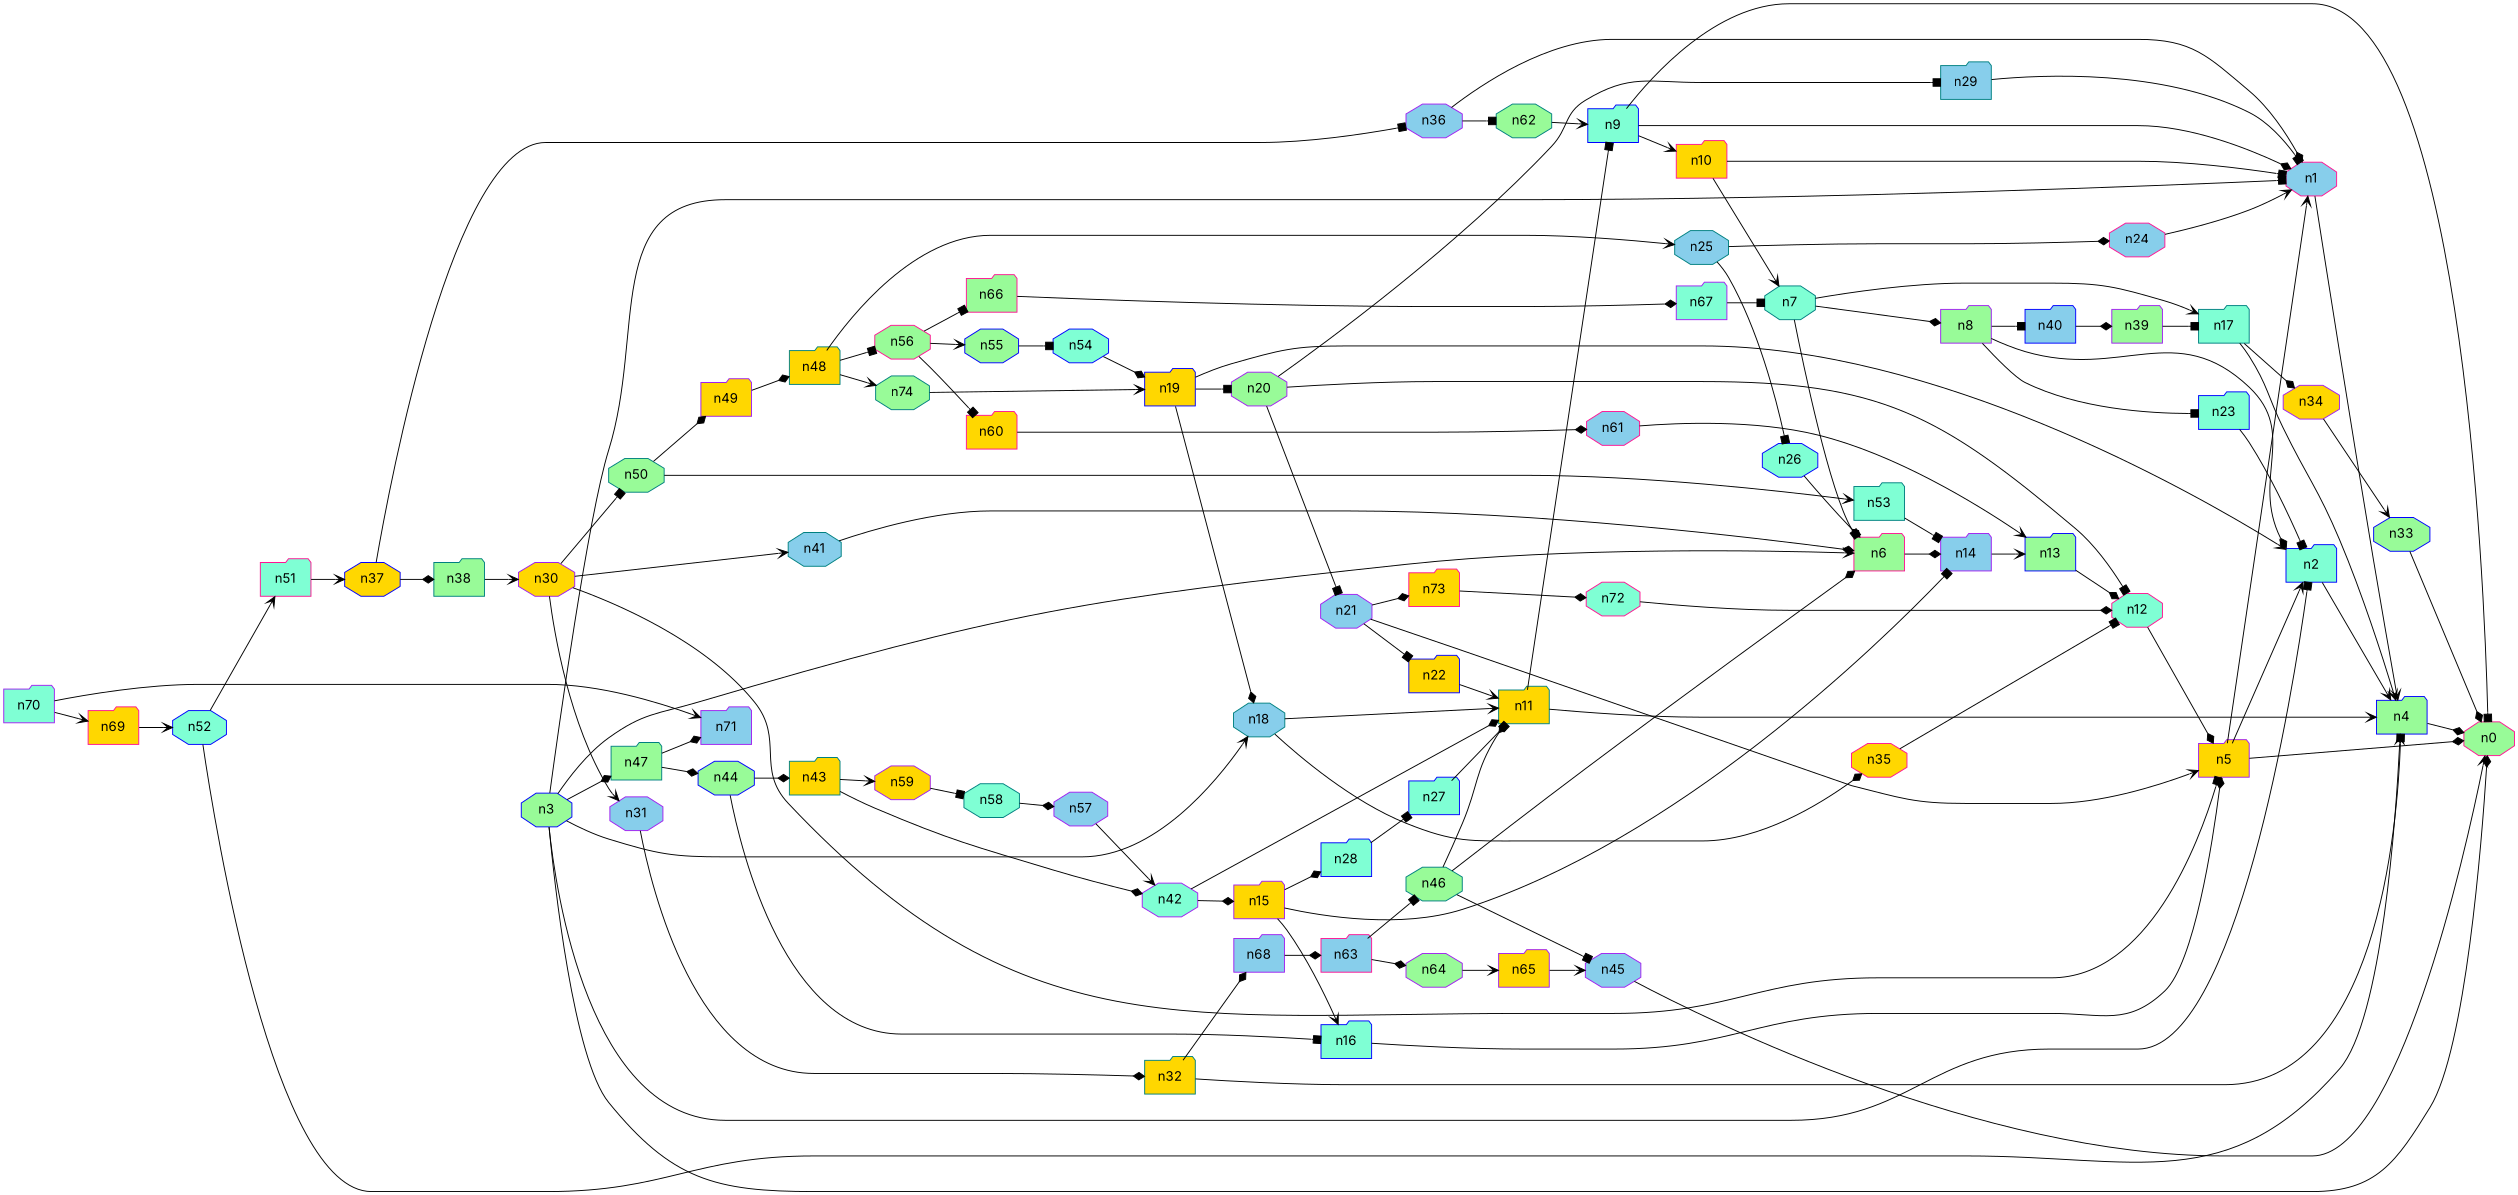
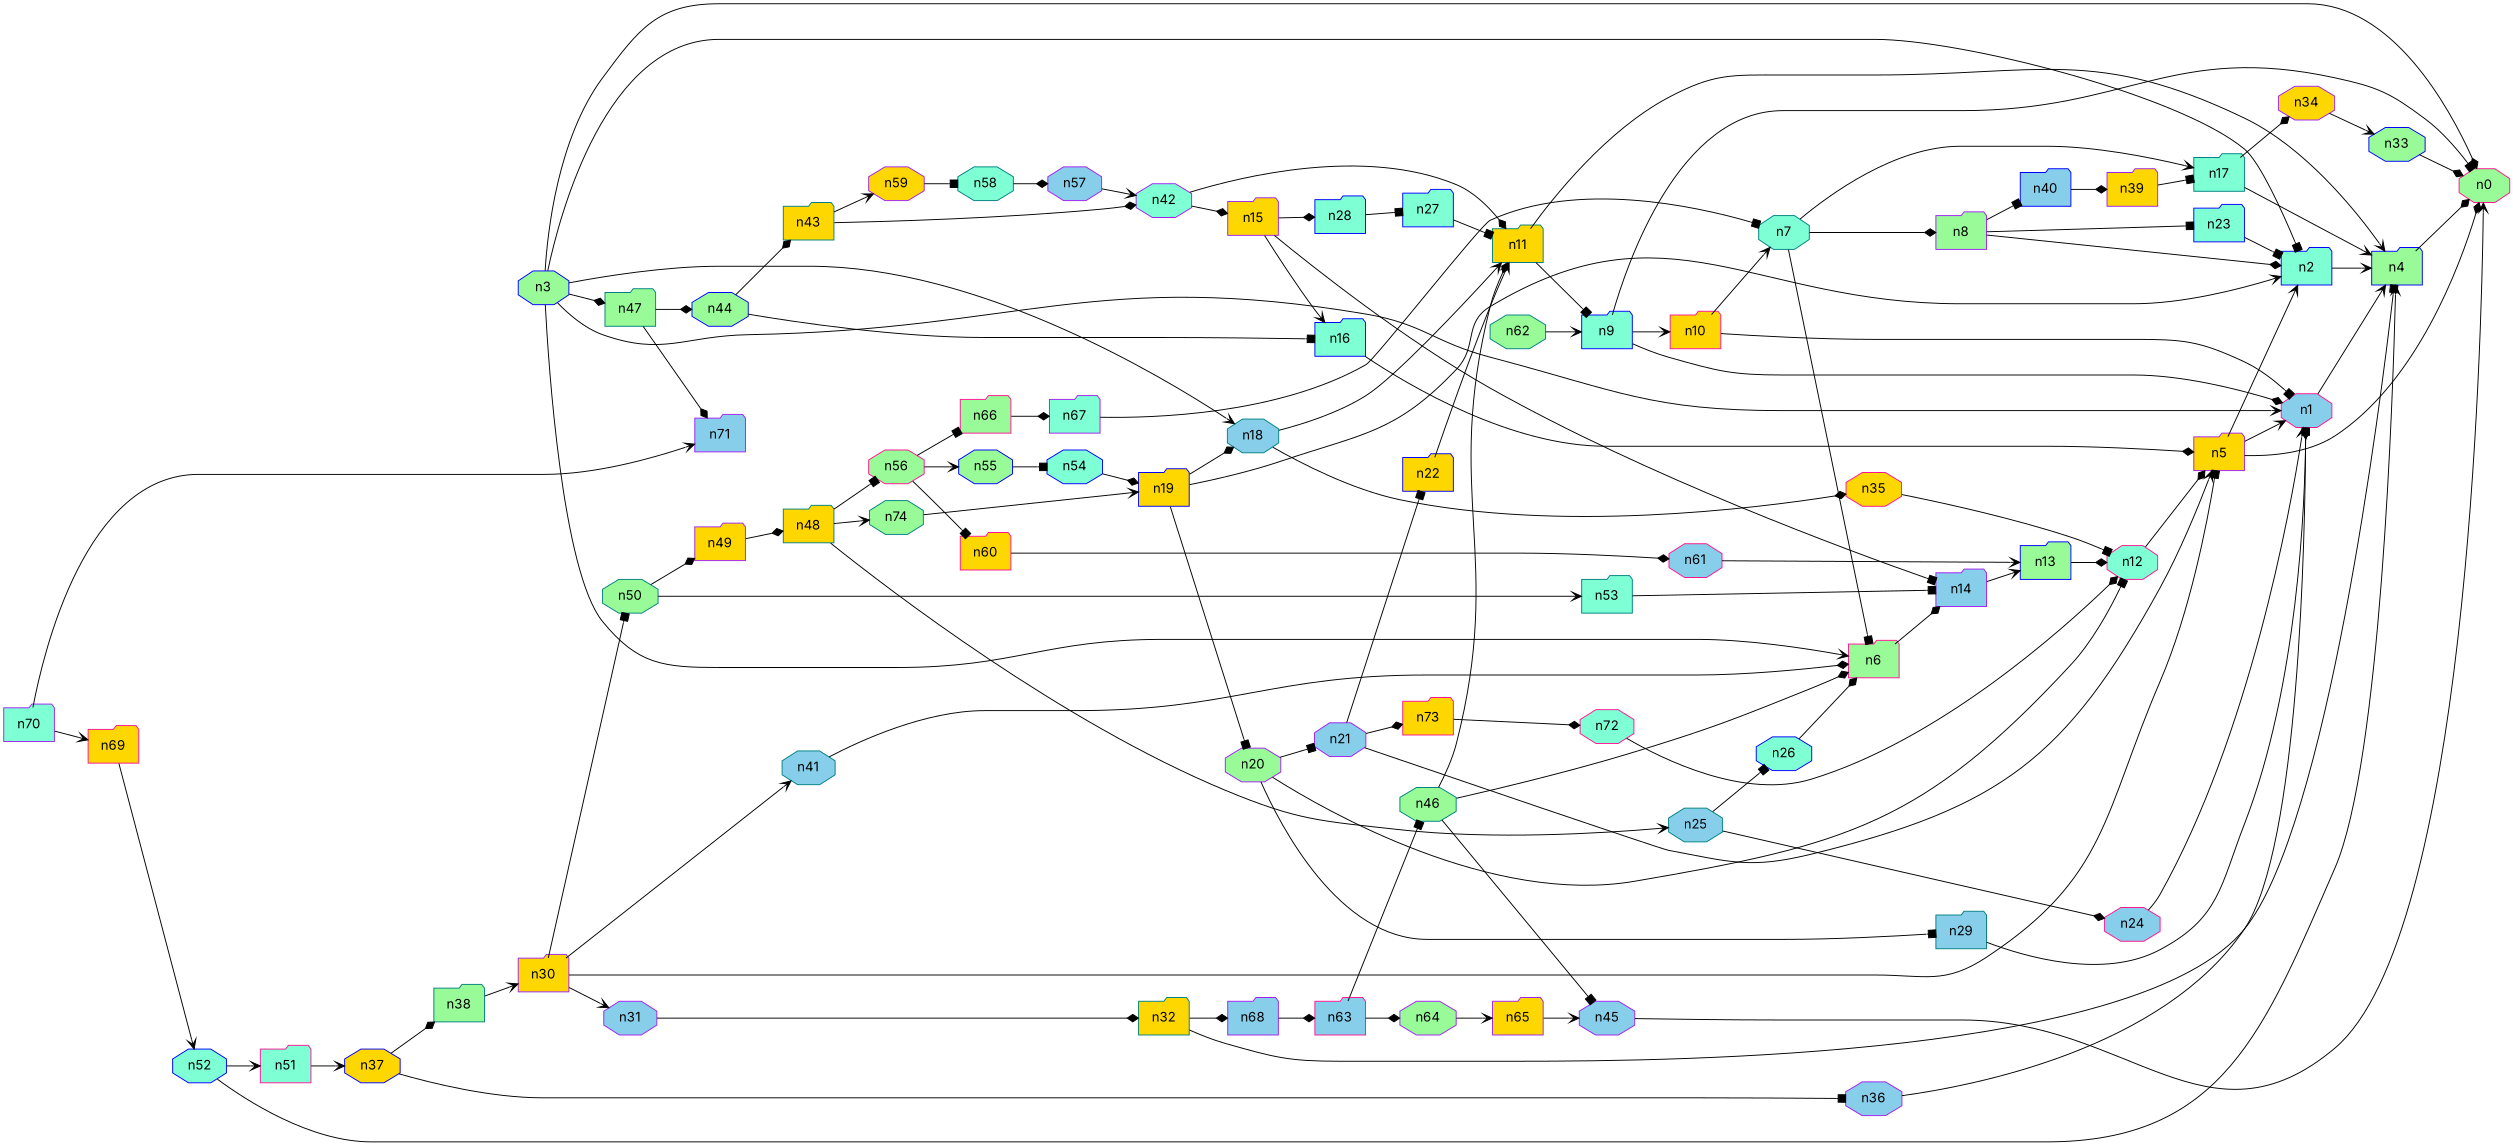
(1474, 121) -> none
(1174, 200) -> (1412, 327)
(2137, 326) -> (2132, 189)
(547, 579) -> (544, 975)
